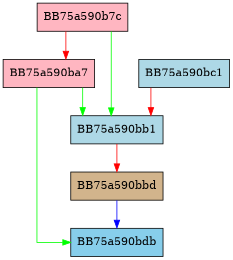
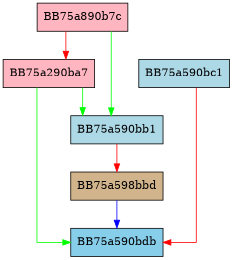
(82, 17) -> (82, 17)
(49, 74) -> (49, 74)
(151, 98) -> (196, 178)
(117, 186) -> (117, 186)
